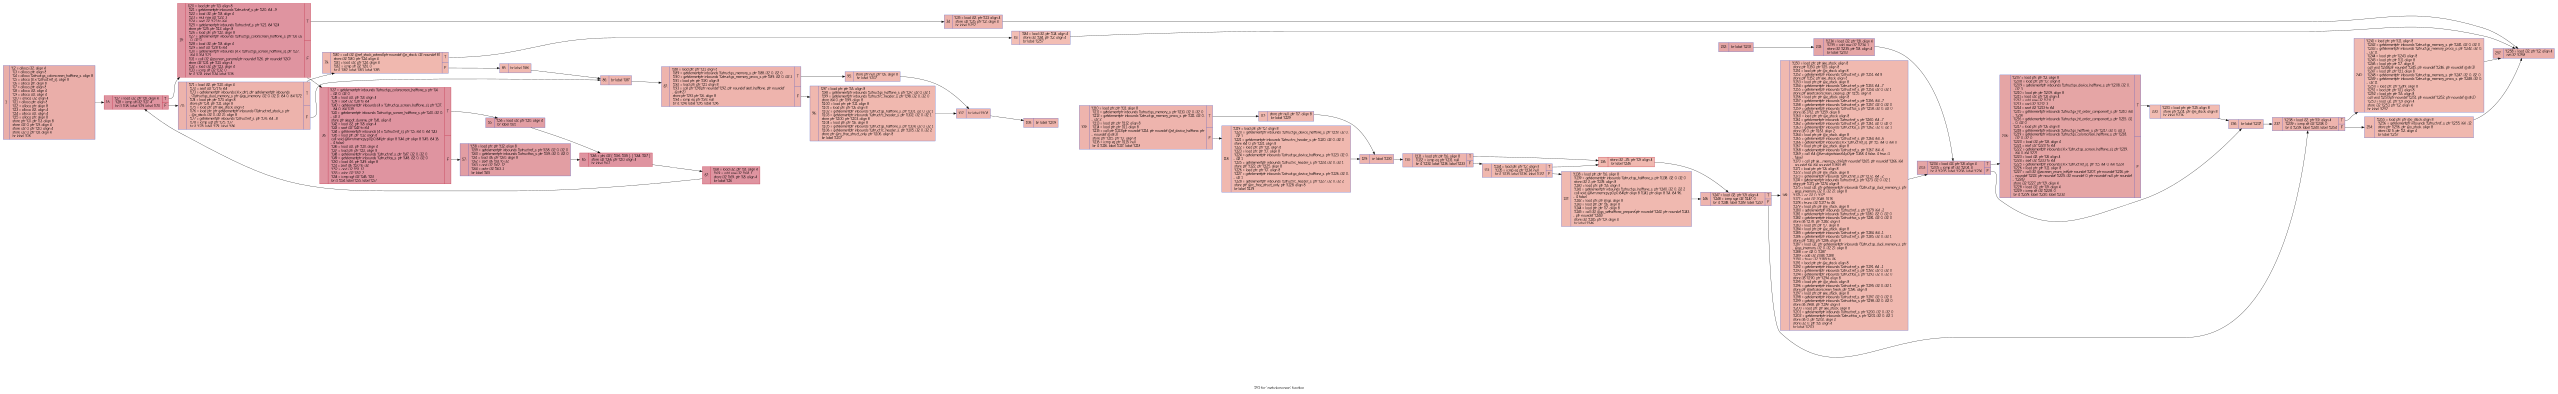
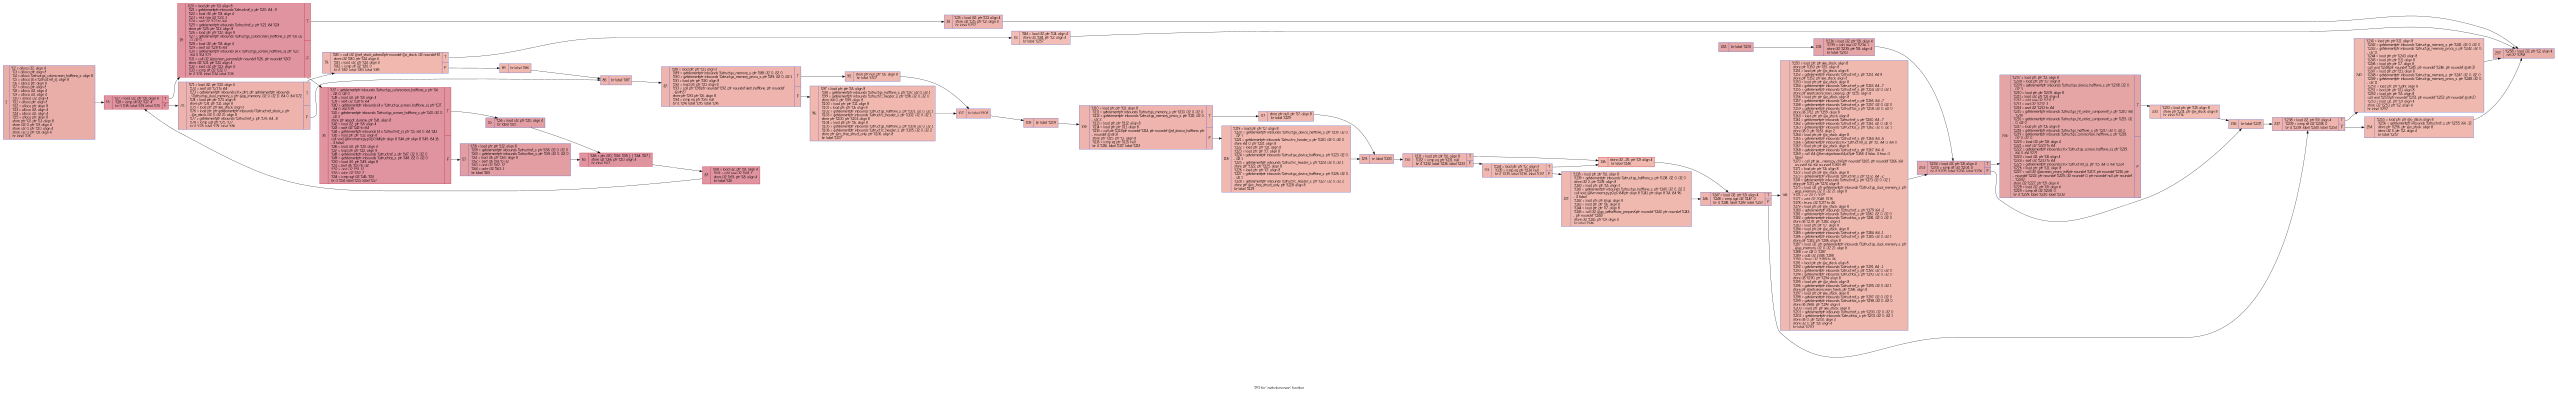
none -> (1067, 124)
